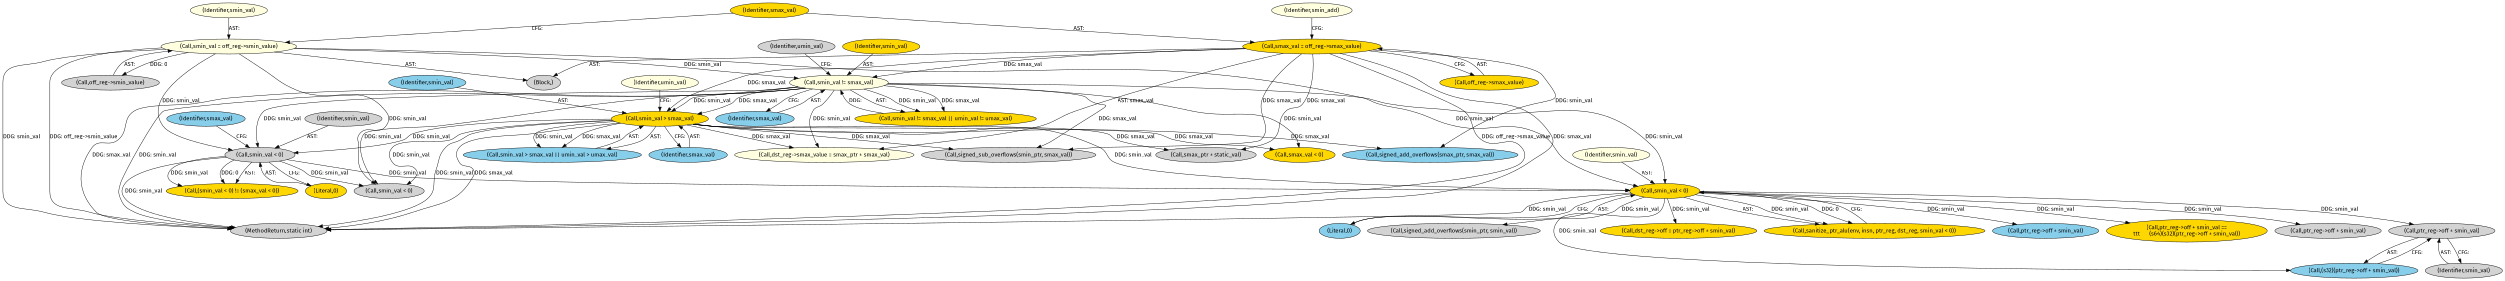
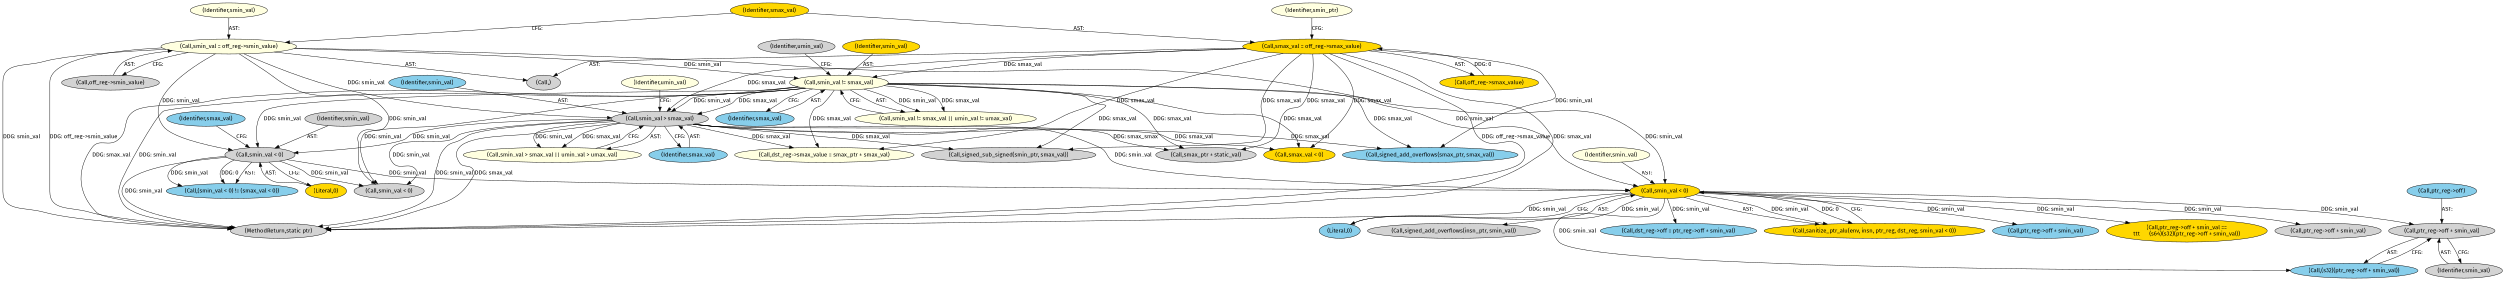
(1312, 10) -> (1312, 10)
(159, 65) -> (159, 65)
(1461, 65) -> (1461, 65)
(1483, 65) -> (1483, 65)
(544, 83) -> (544, 83)
none -> (1158, 87)
(856, 101) -> (856, 101)
(1136, 101) -> (1136, 101)
none -> (1352, 101)
none -> (1118, 102)
none -> (422, 103)
(660, 119) -> (660, 119)
(832, 119) -> (832, 119)
(946, 119) -> (946, 119)
(1303, 119) -> (1303, 119)
(635, 137) -> (635, 137)
(1136, 137) -> (1136, 137)
(552, 155) -> (552, 155)
(1009, 155) -> (1009, 155)
(232, 191) -> (232, 191)
none -> (2442, 191)
(279, 231) -> (279, 231)
(1454, 231) -> (1454, 231)
(1679, 231) -> (1679, 231)
